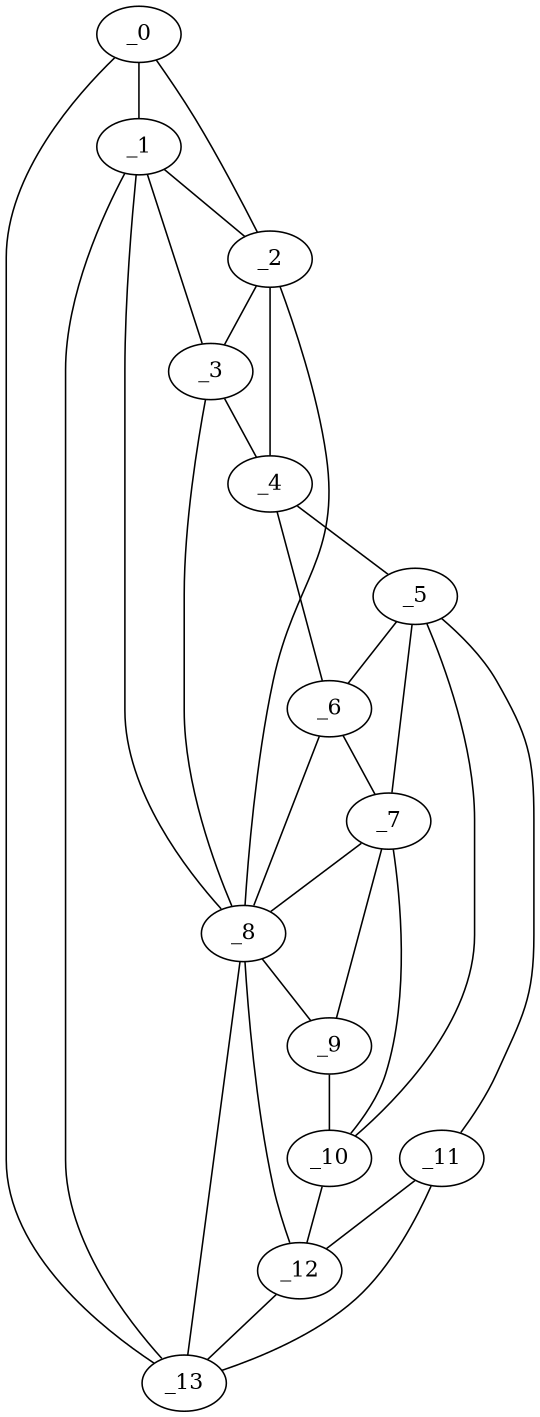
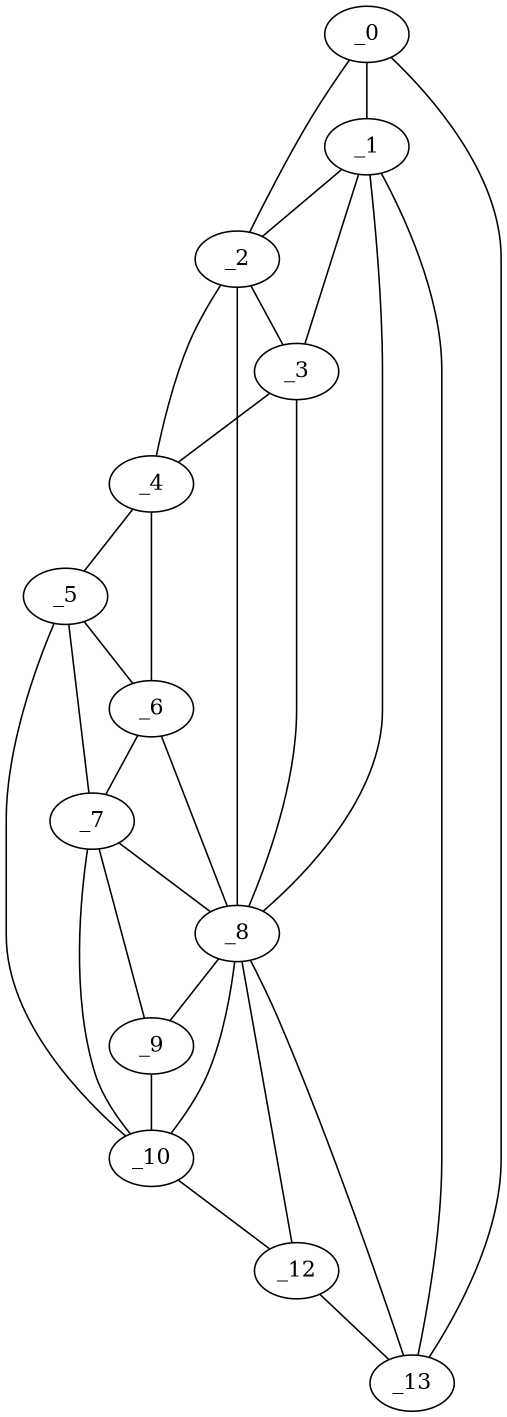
none -> (216, 1052)
(442, 1158) -> none
